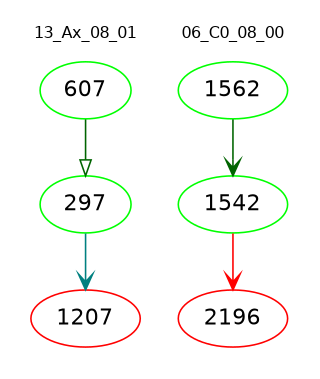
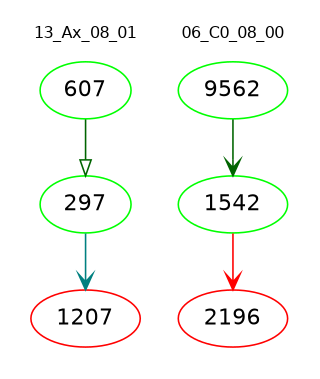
(233, 90) -> (233, 90)
